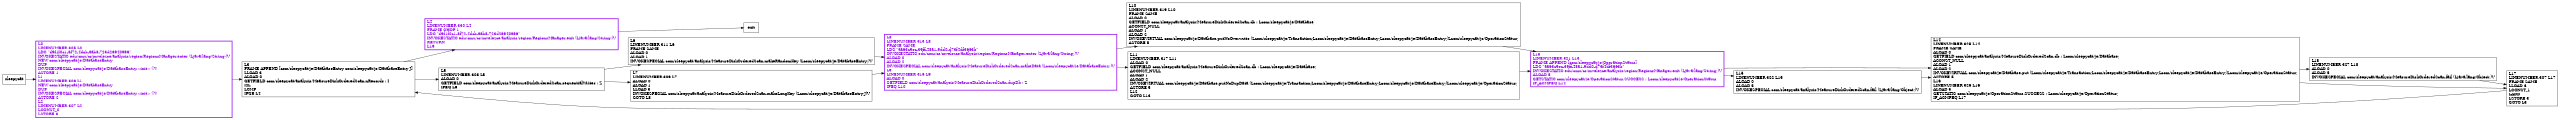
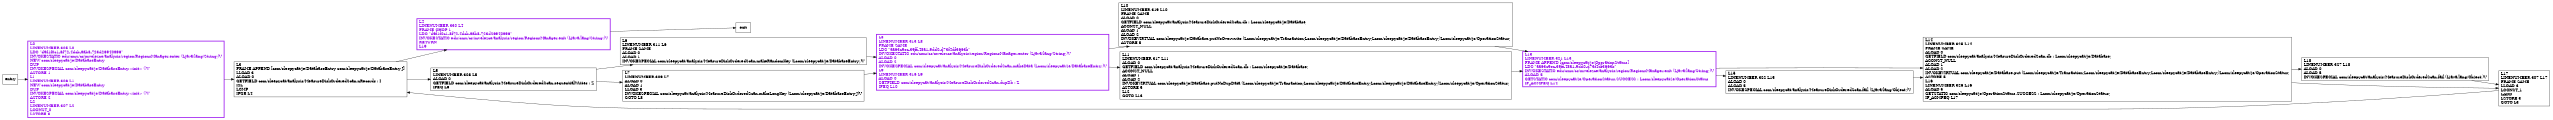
(14, 79) -> (10, 79)
